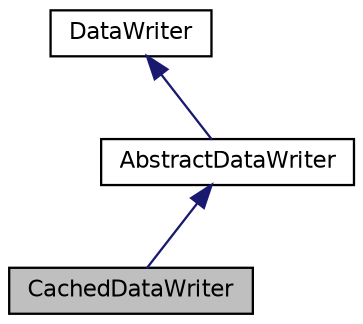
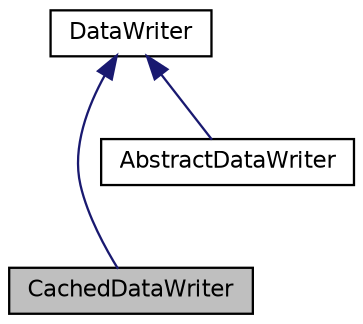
(172, 236) -> (79, 174)
